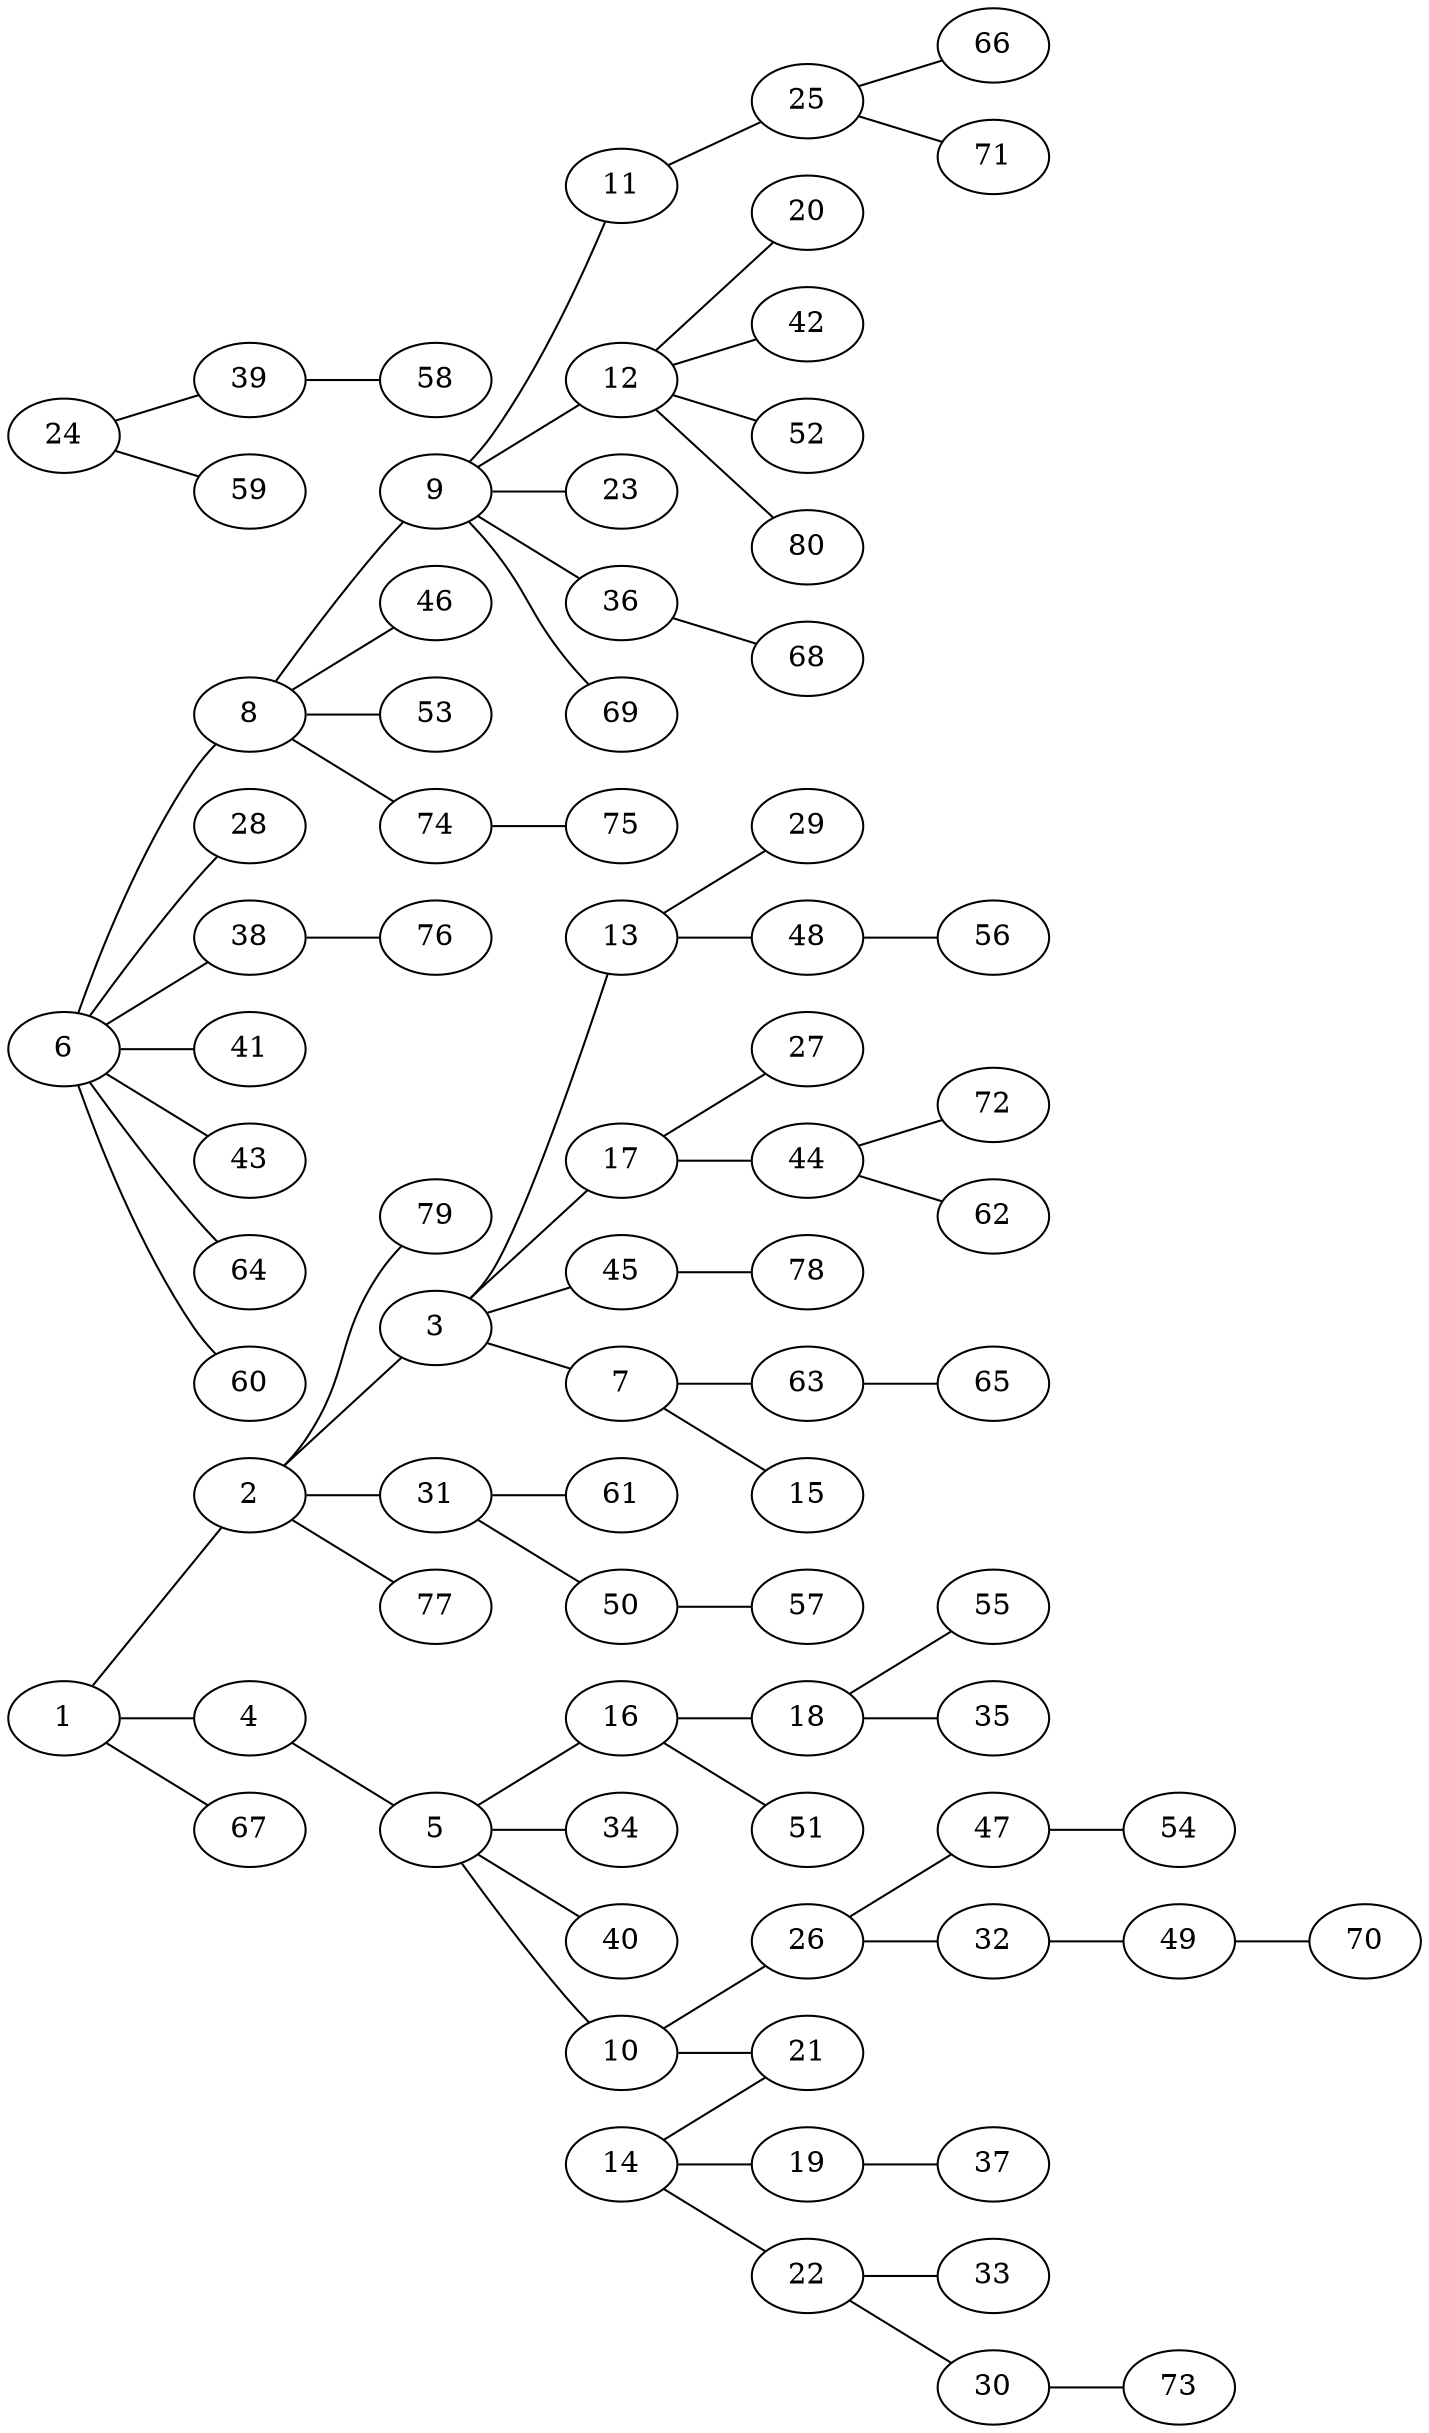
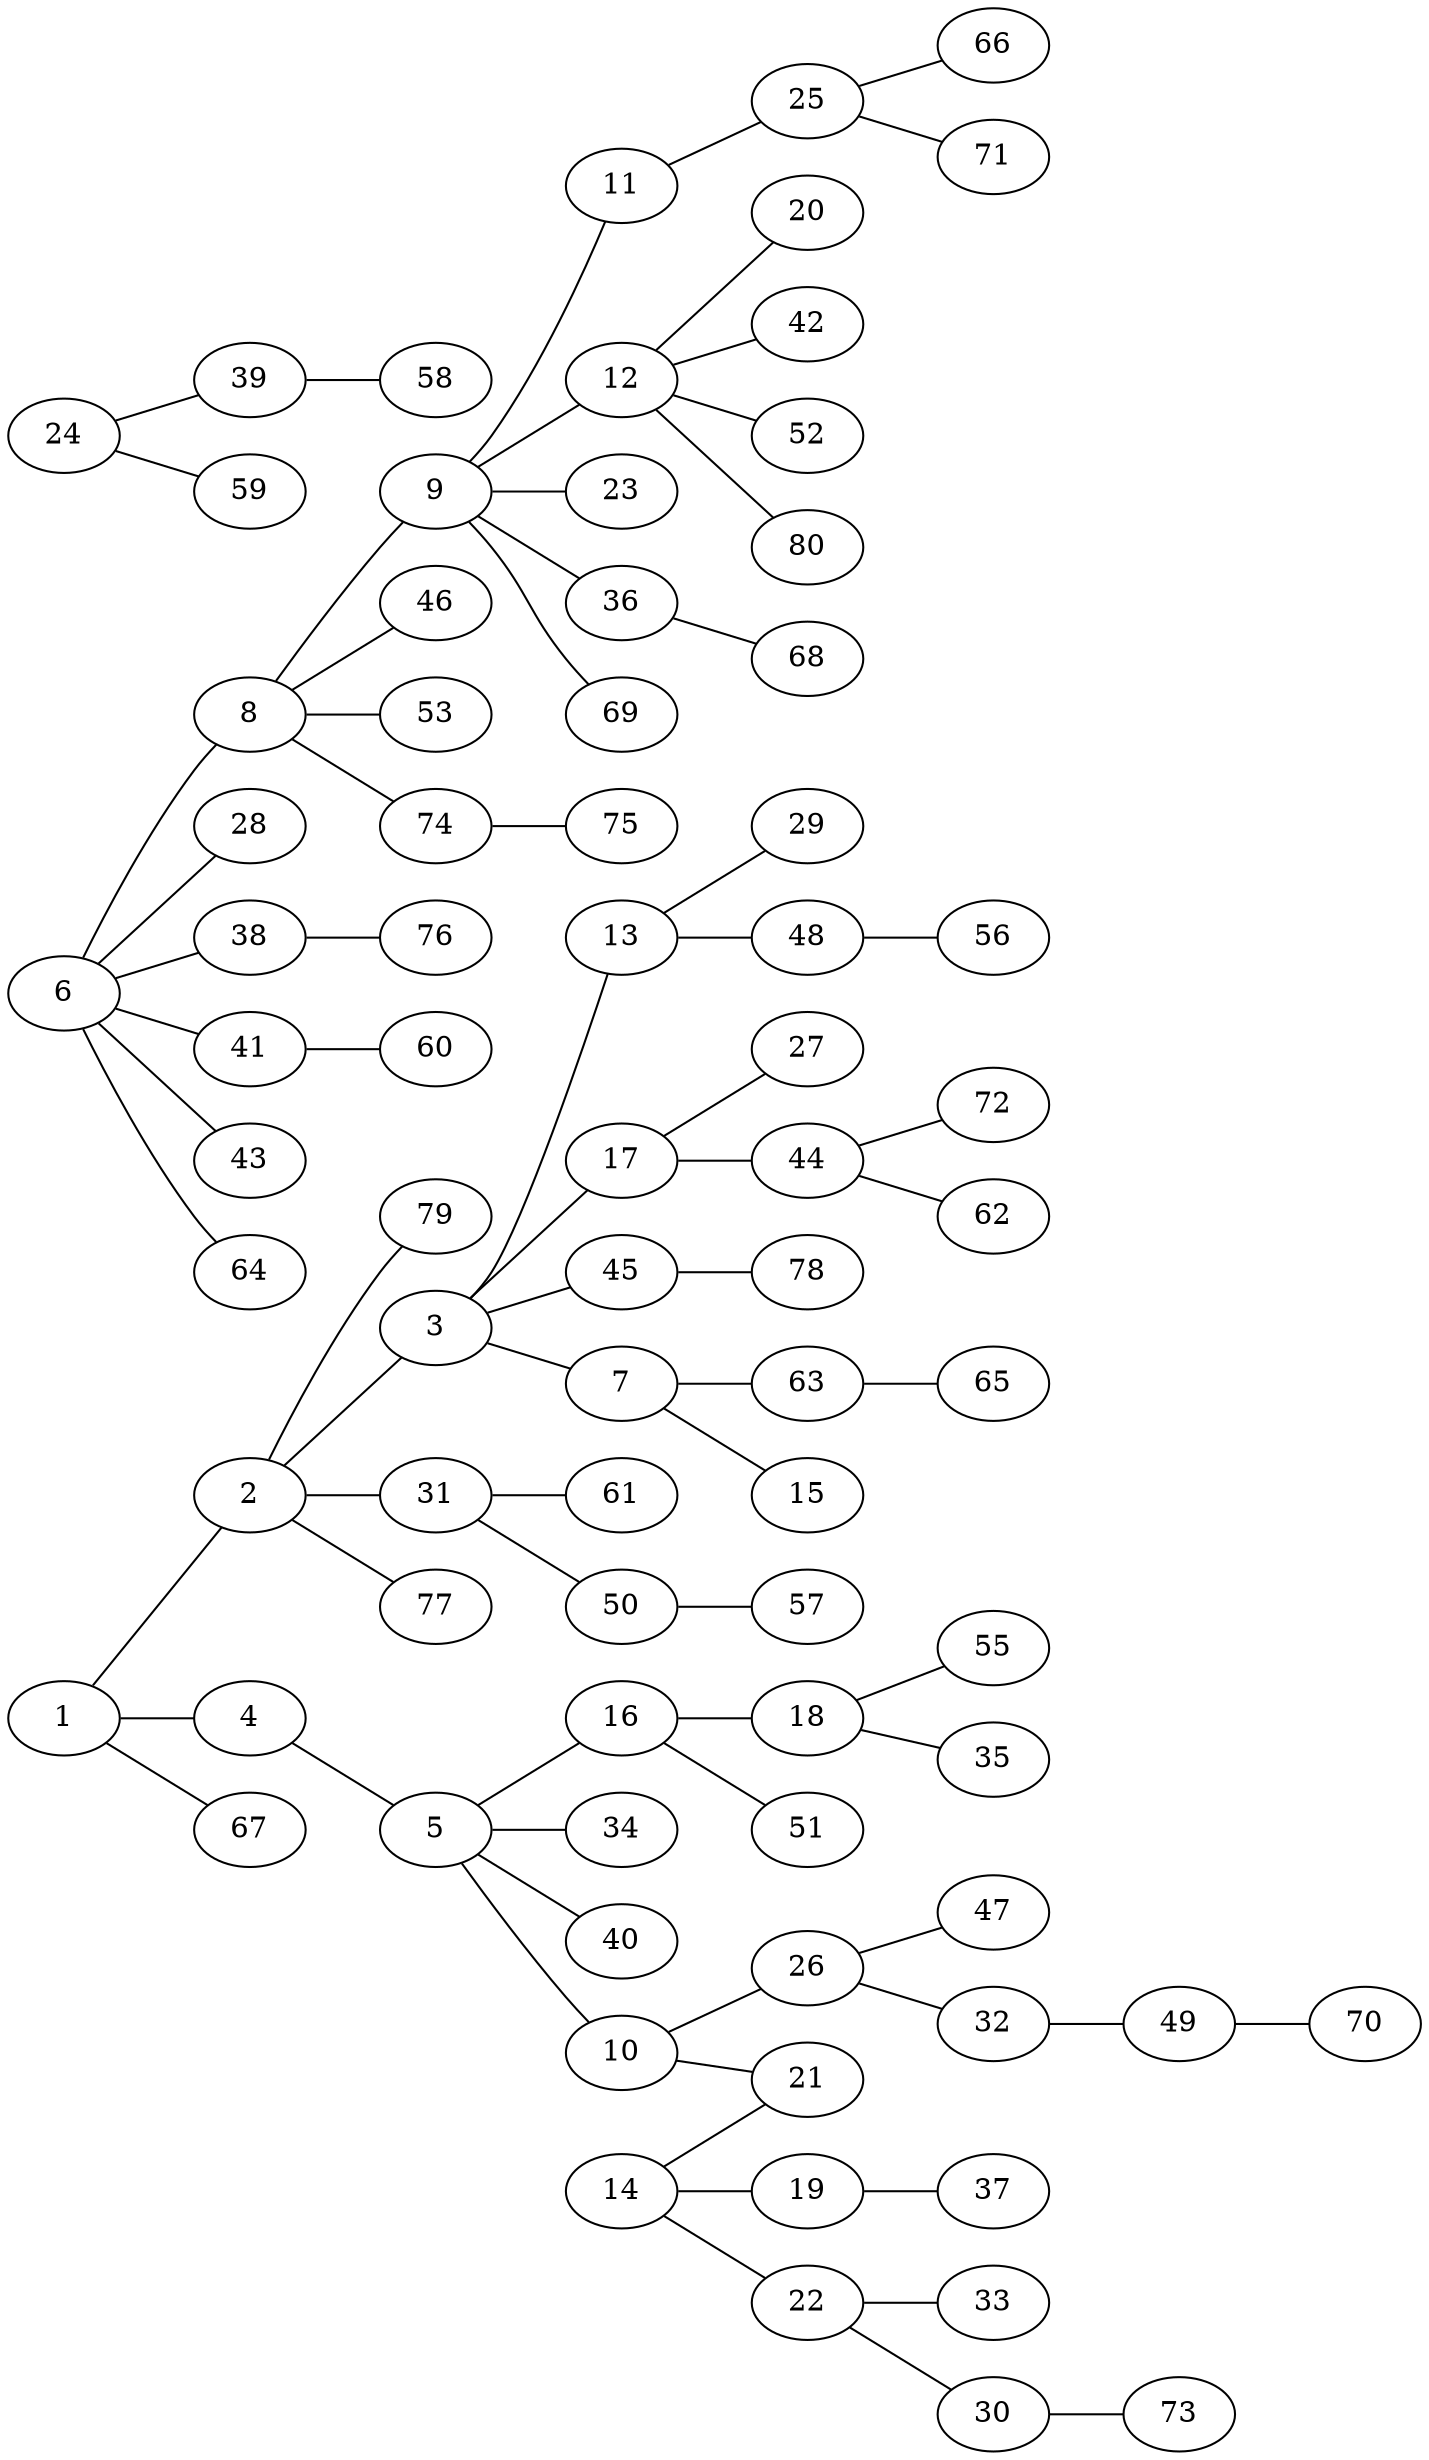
(136, 1226) -> (343, 1049)
(1179, 1830) -> none
